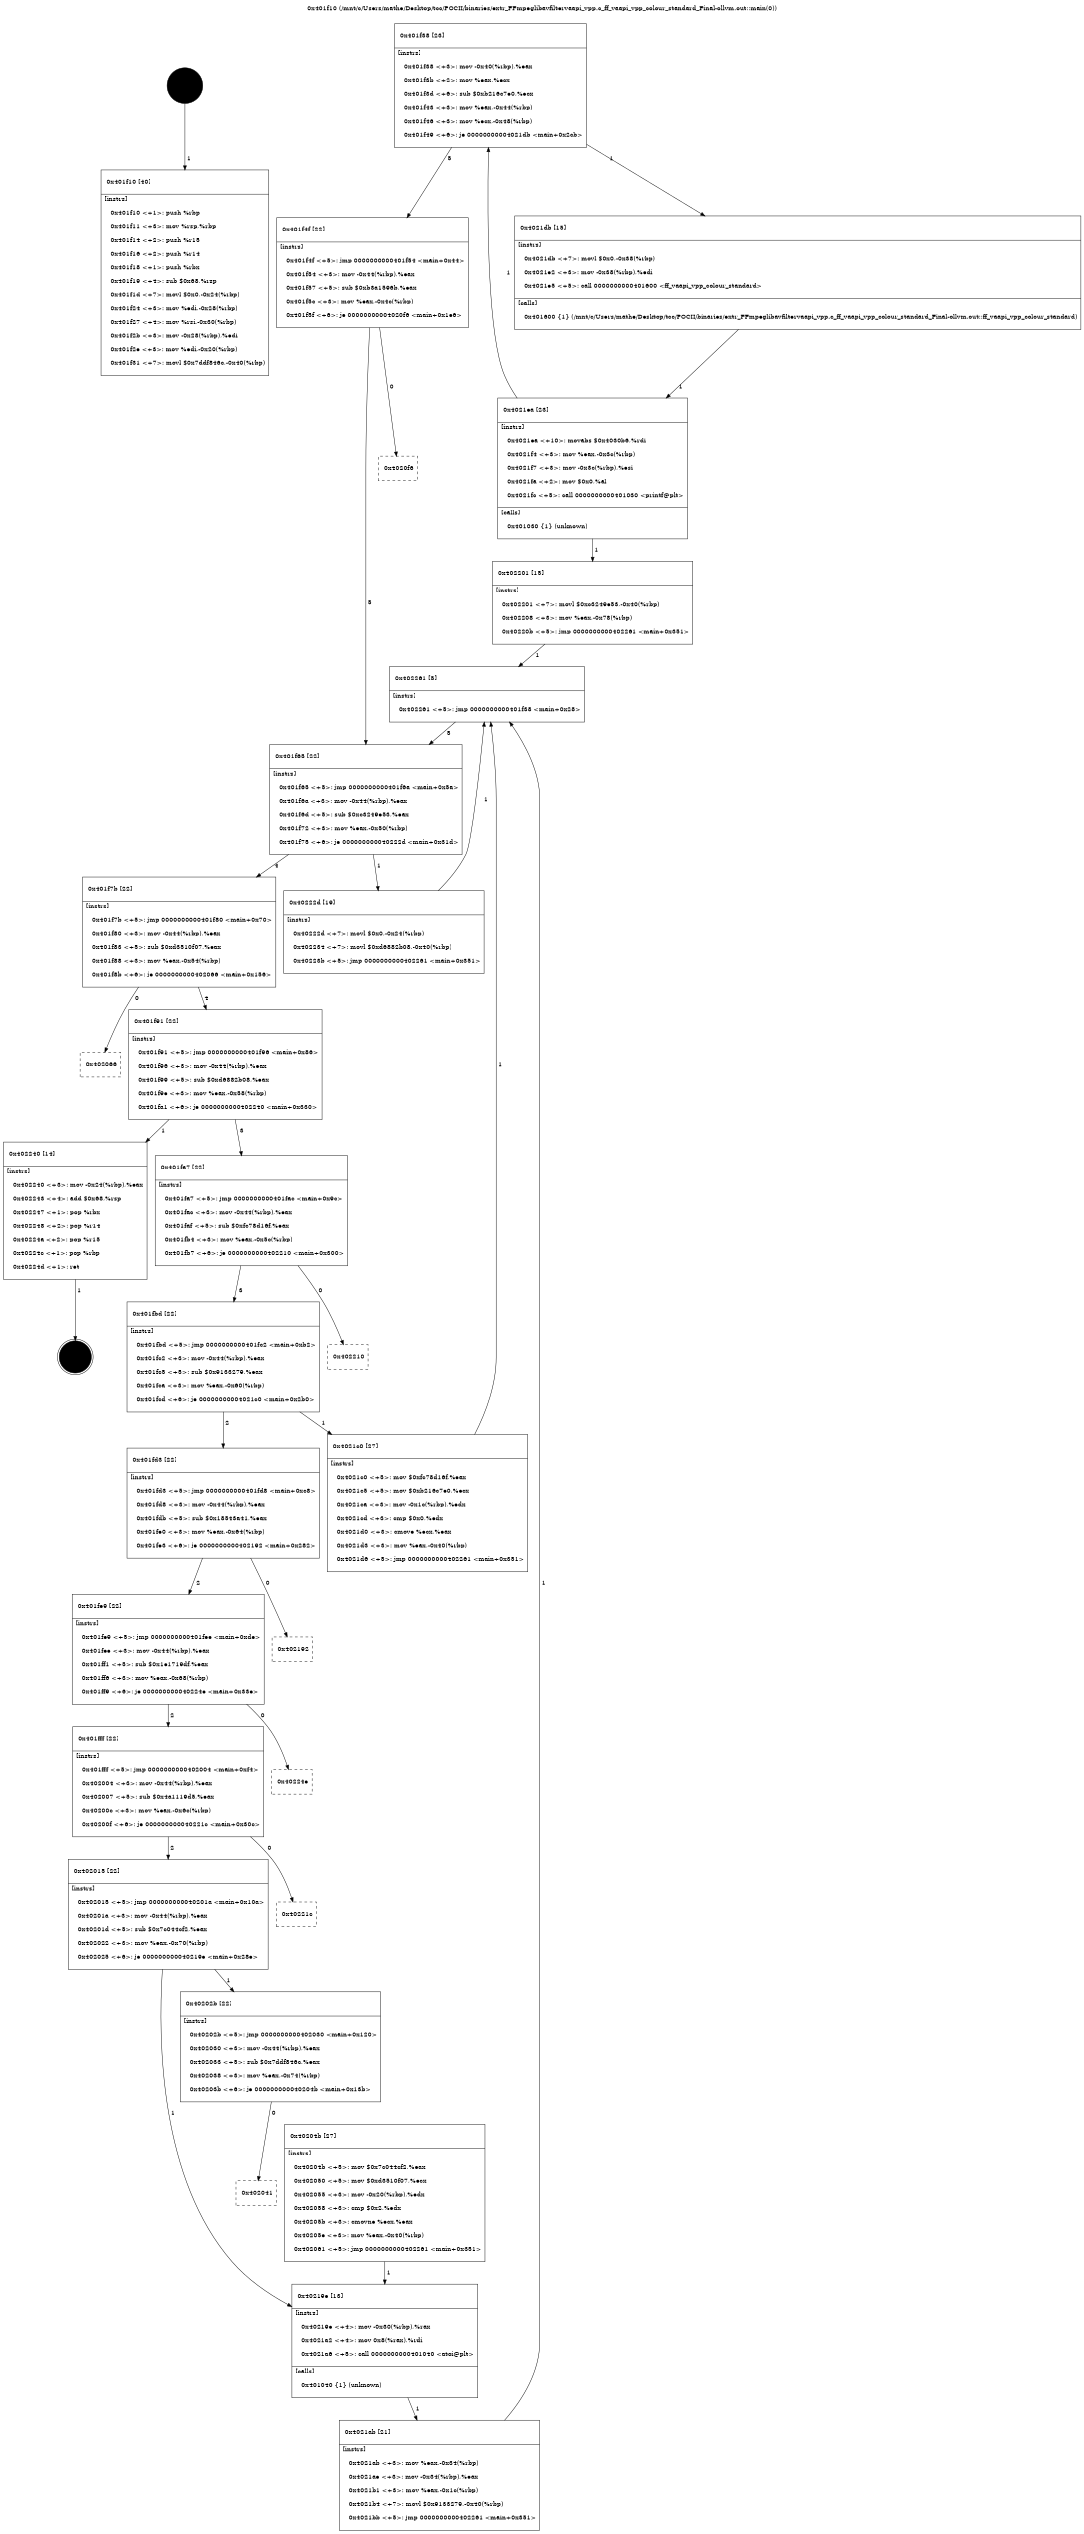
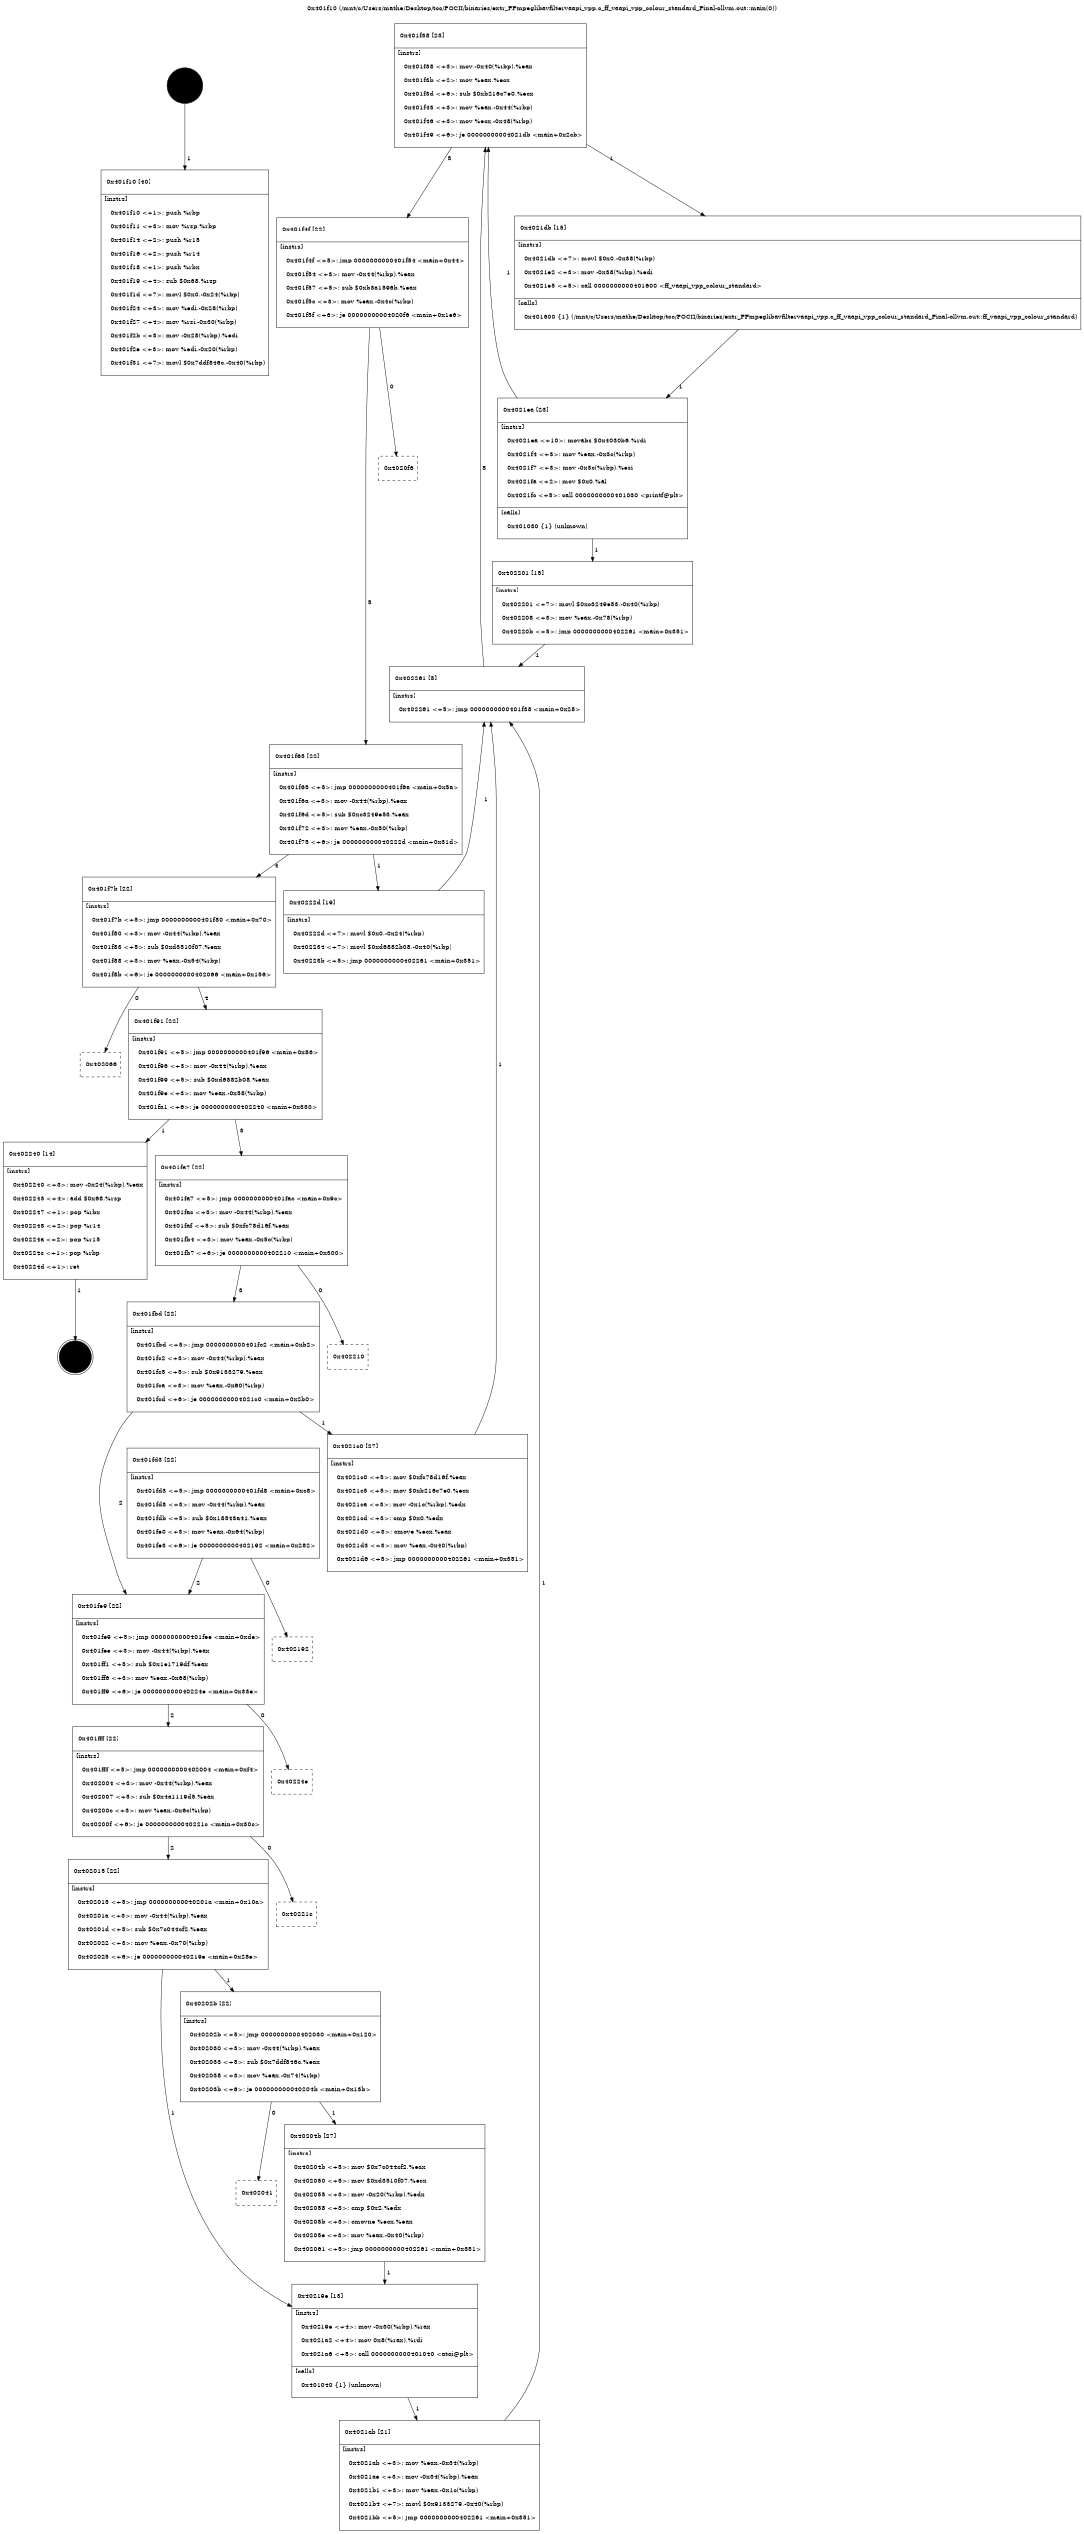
(444, 732) -> (480, 409)
(223, 1428) -> (100, 1499)
none -> (326, 2111)
